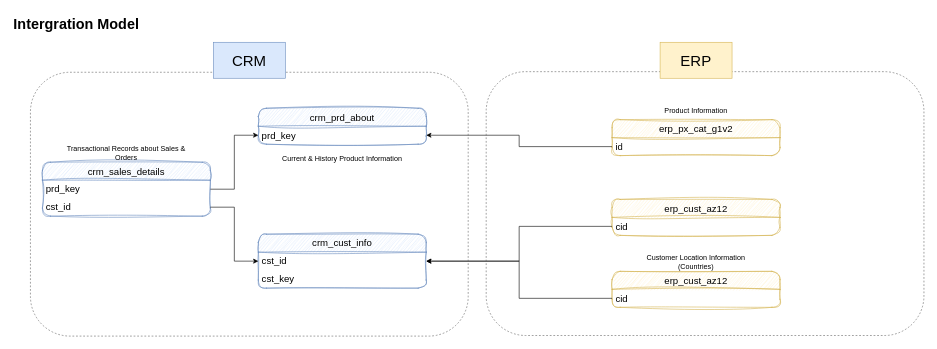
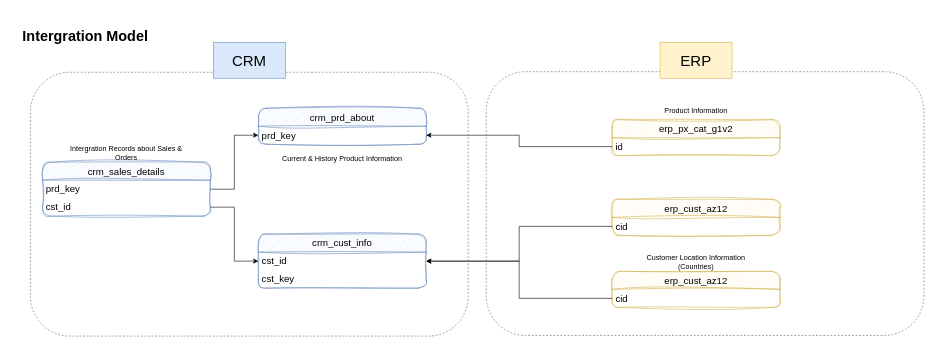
(78, 24) -> (87, 36)
(126, 153) -> (126, 153)
